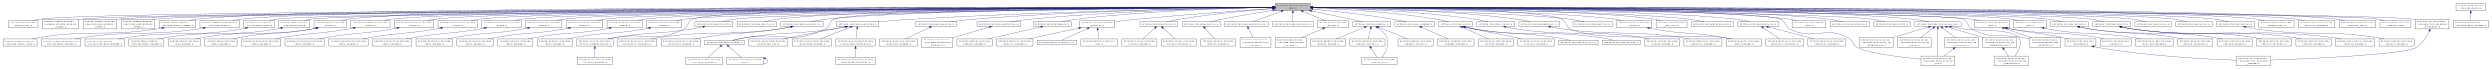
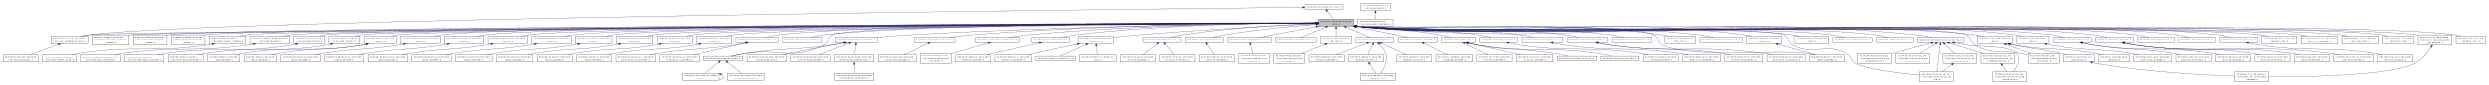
(997, 11) -> (1330, 15)
